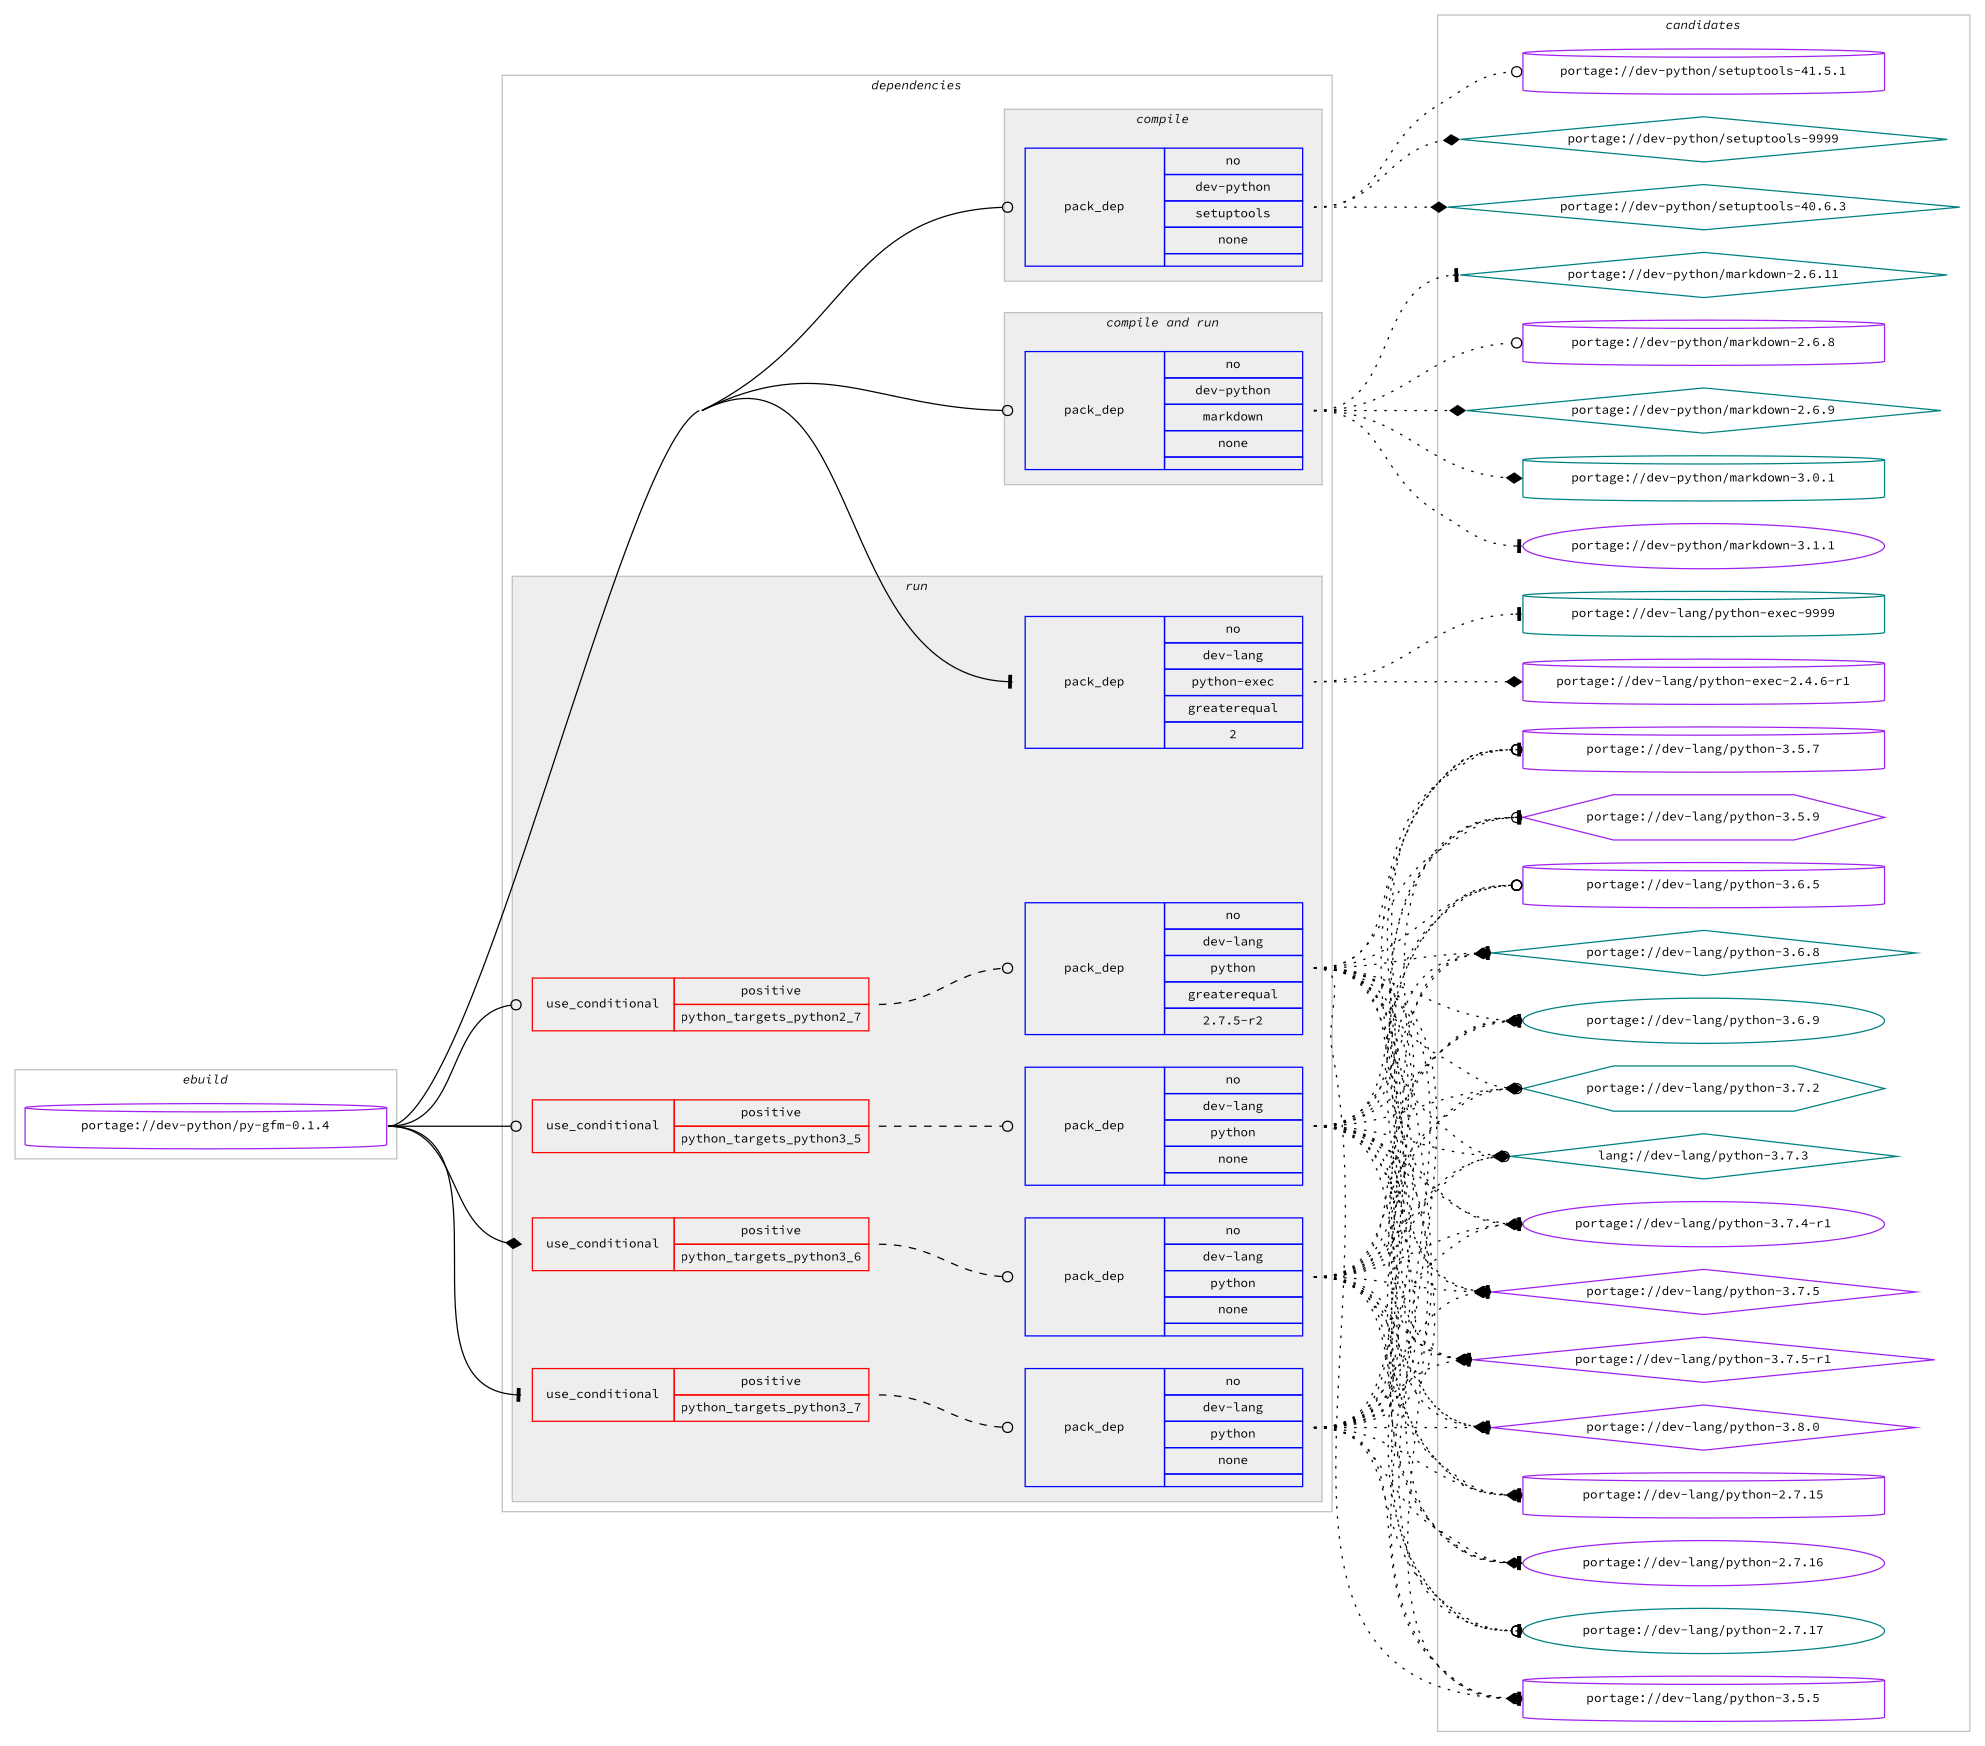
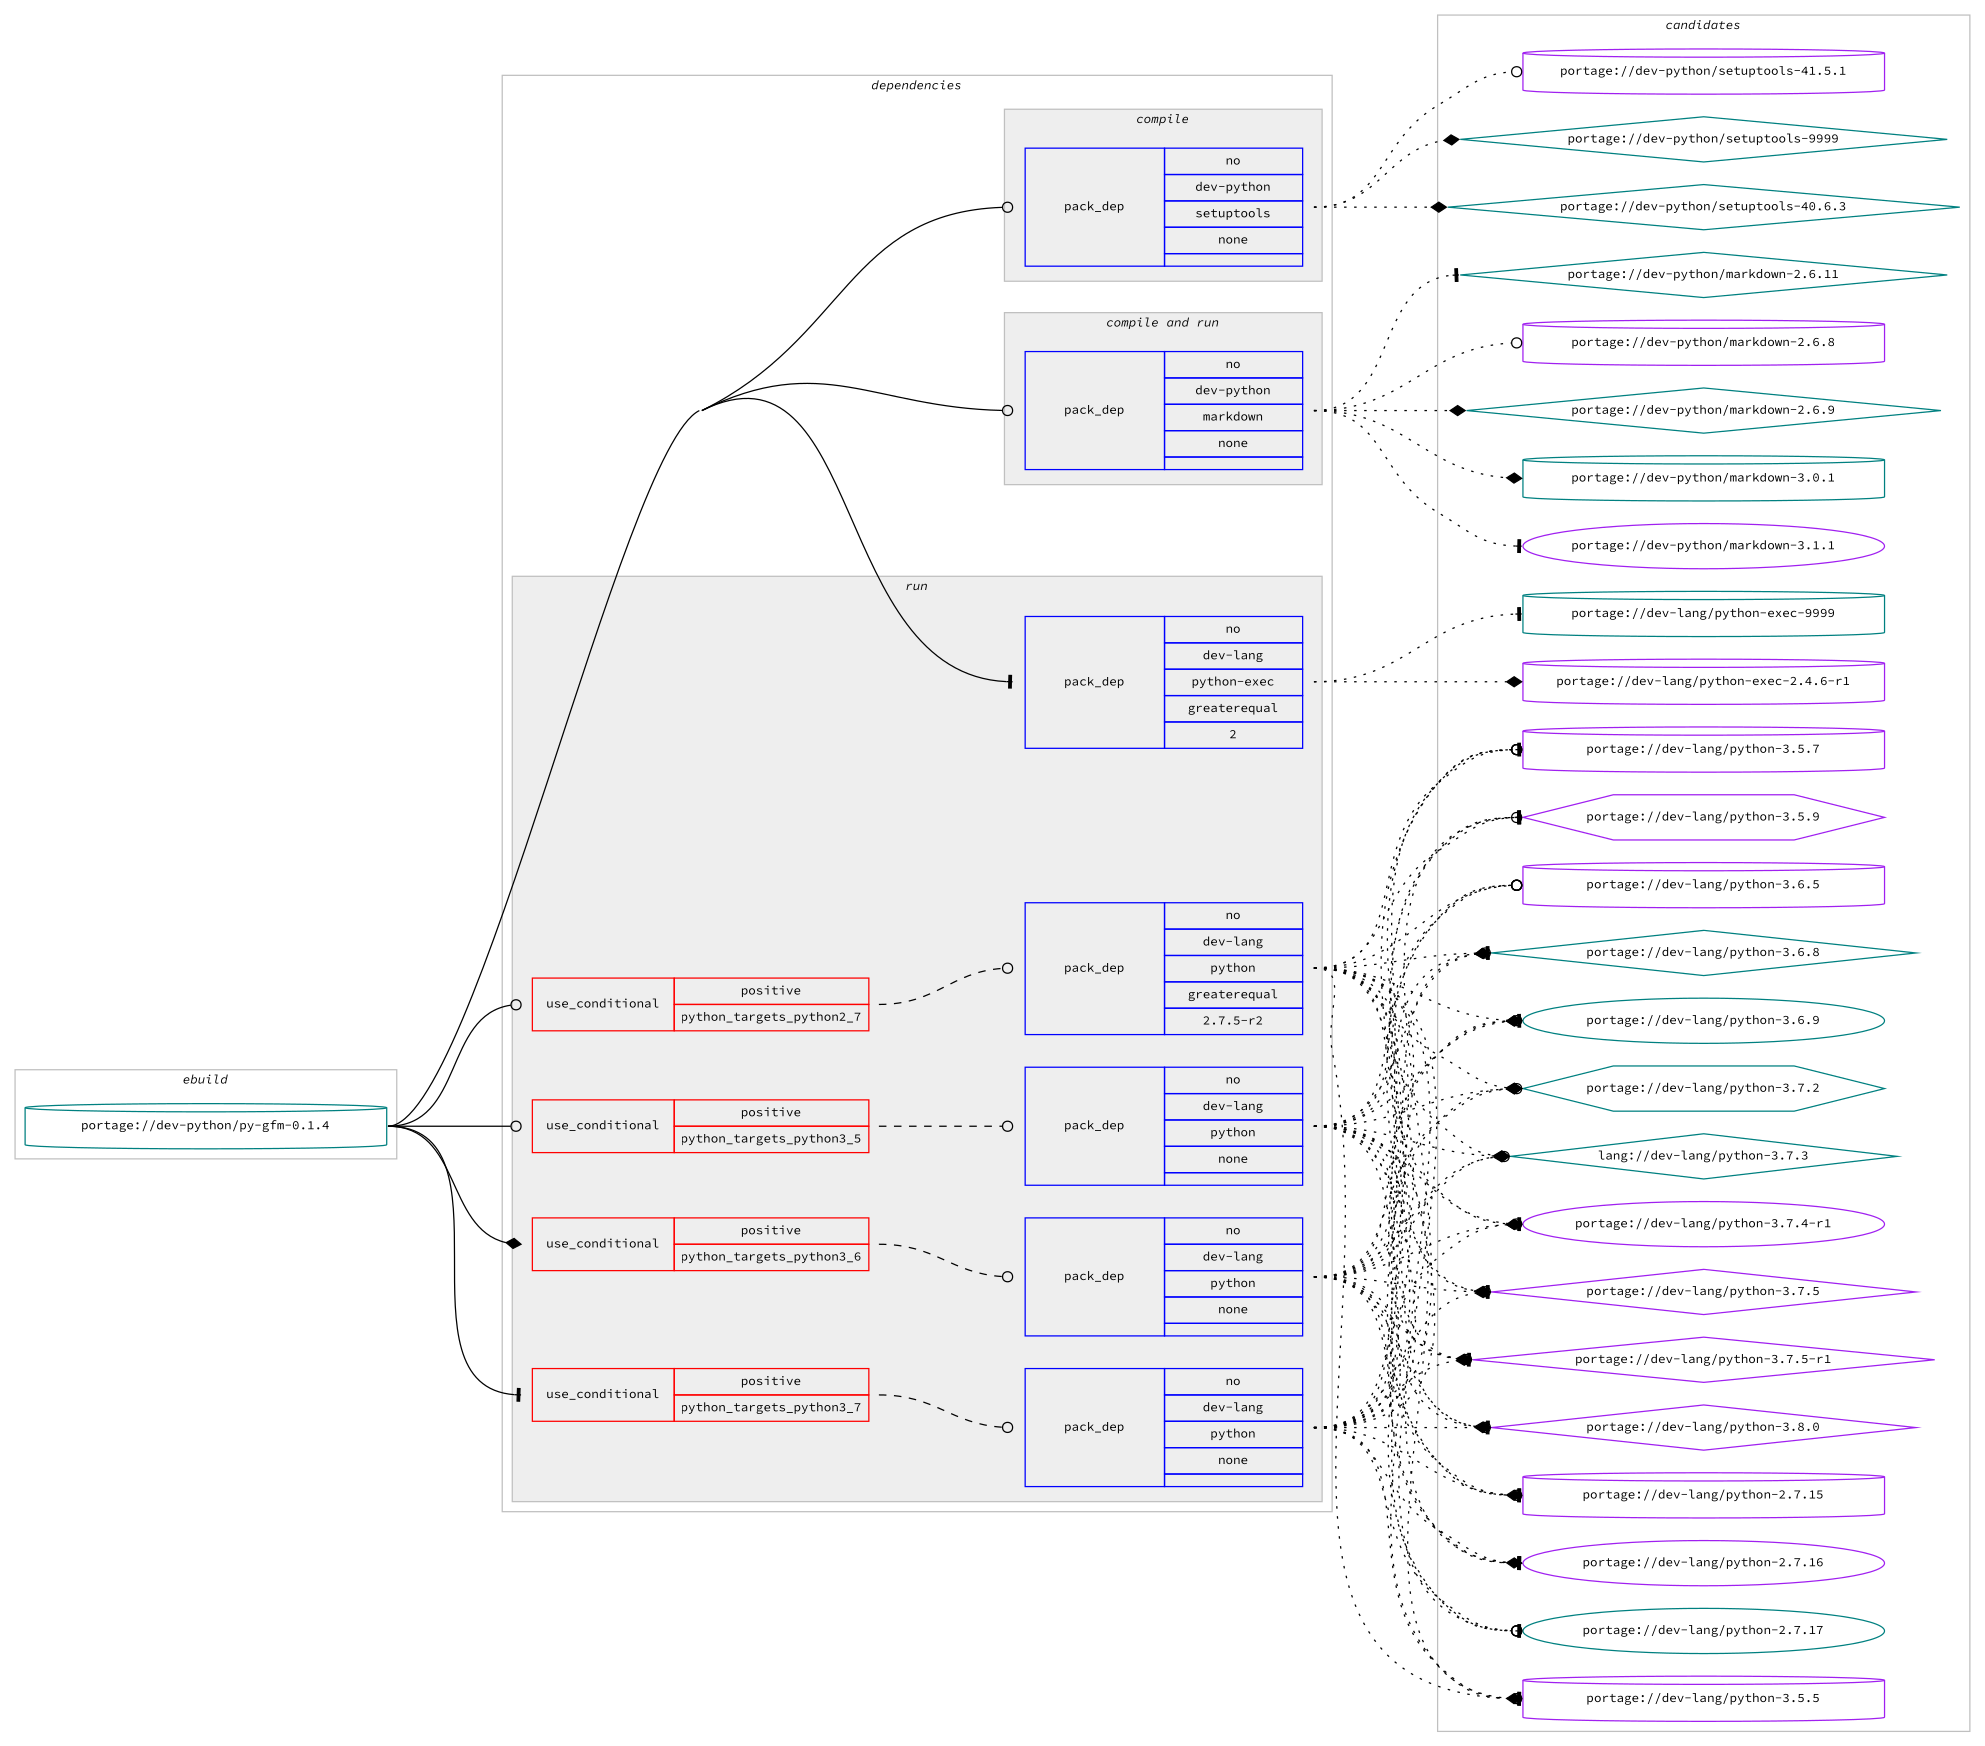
(206, 1126) -> (206, 1126)
